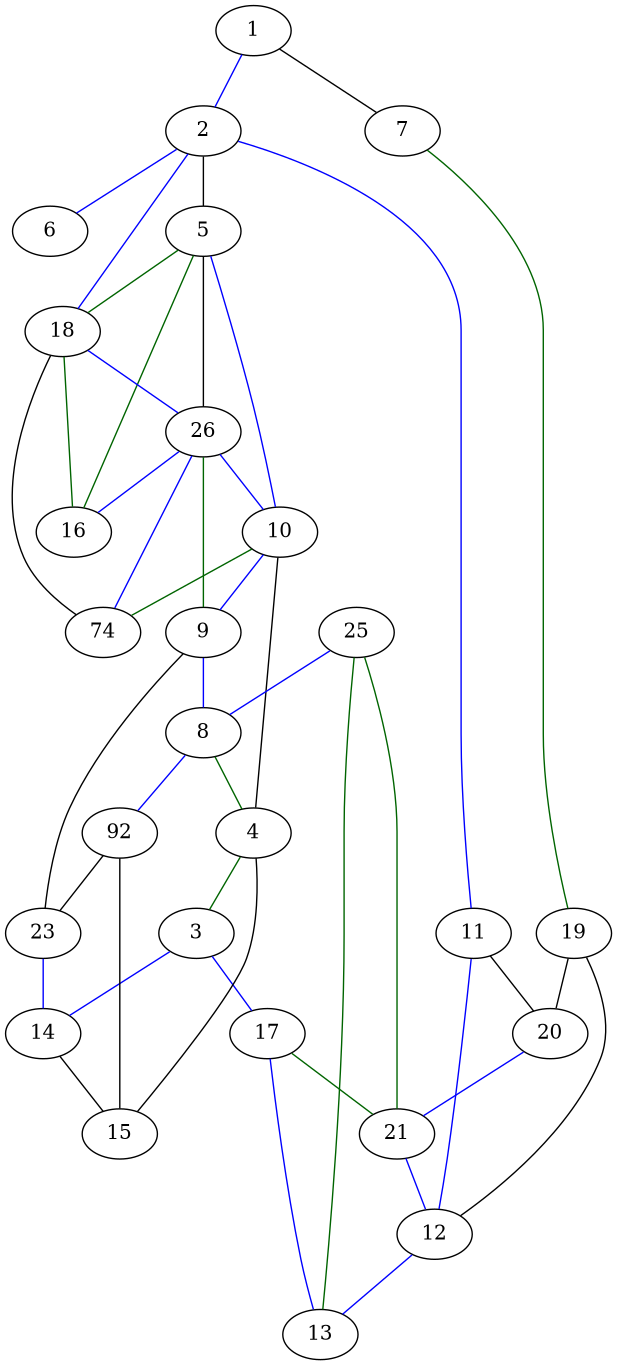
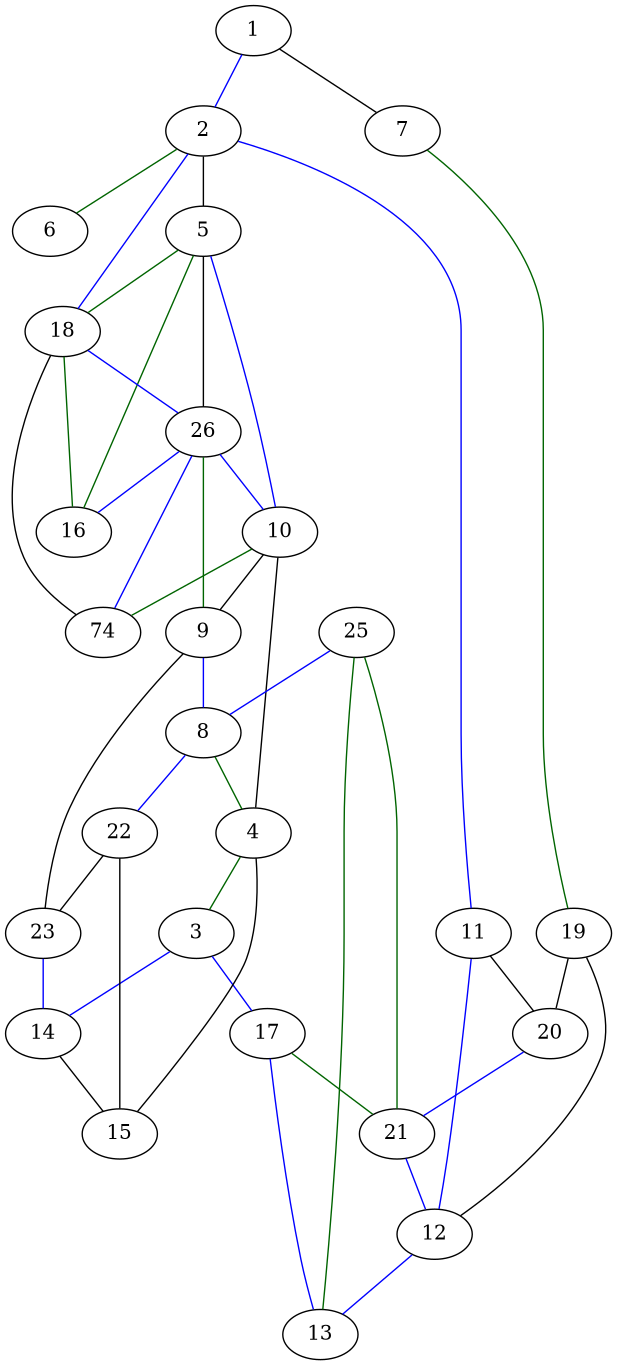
(127, 181) -> (127, 181)
(242, 582) -> (242, 582)
(120, 833) -> (120, 833)
